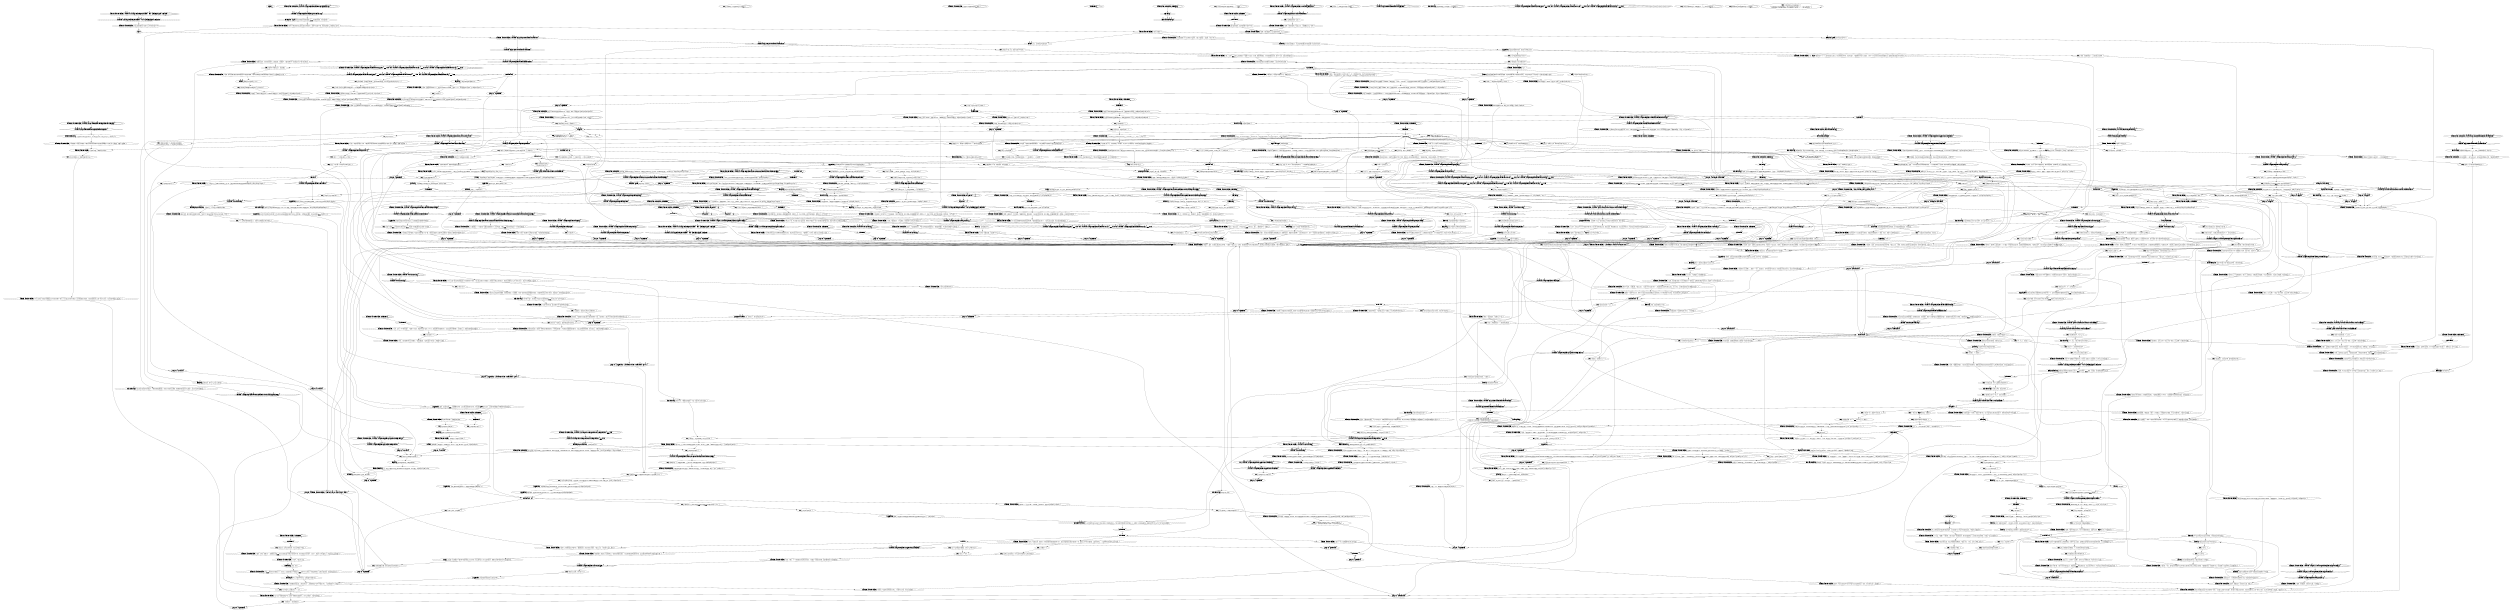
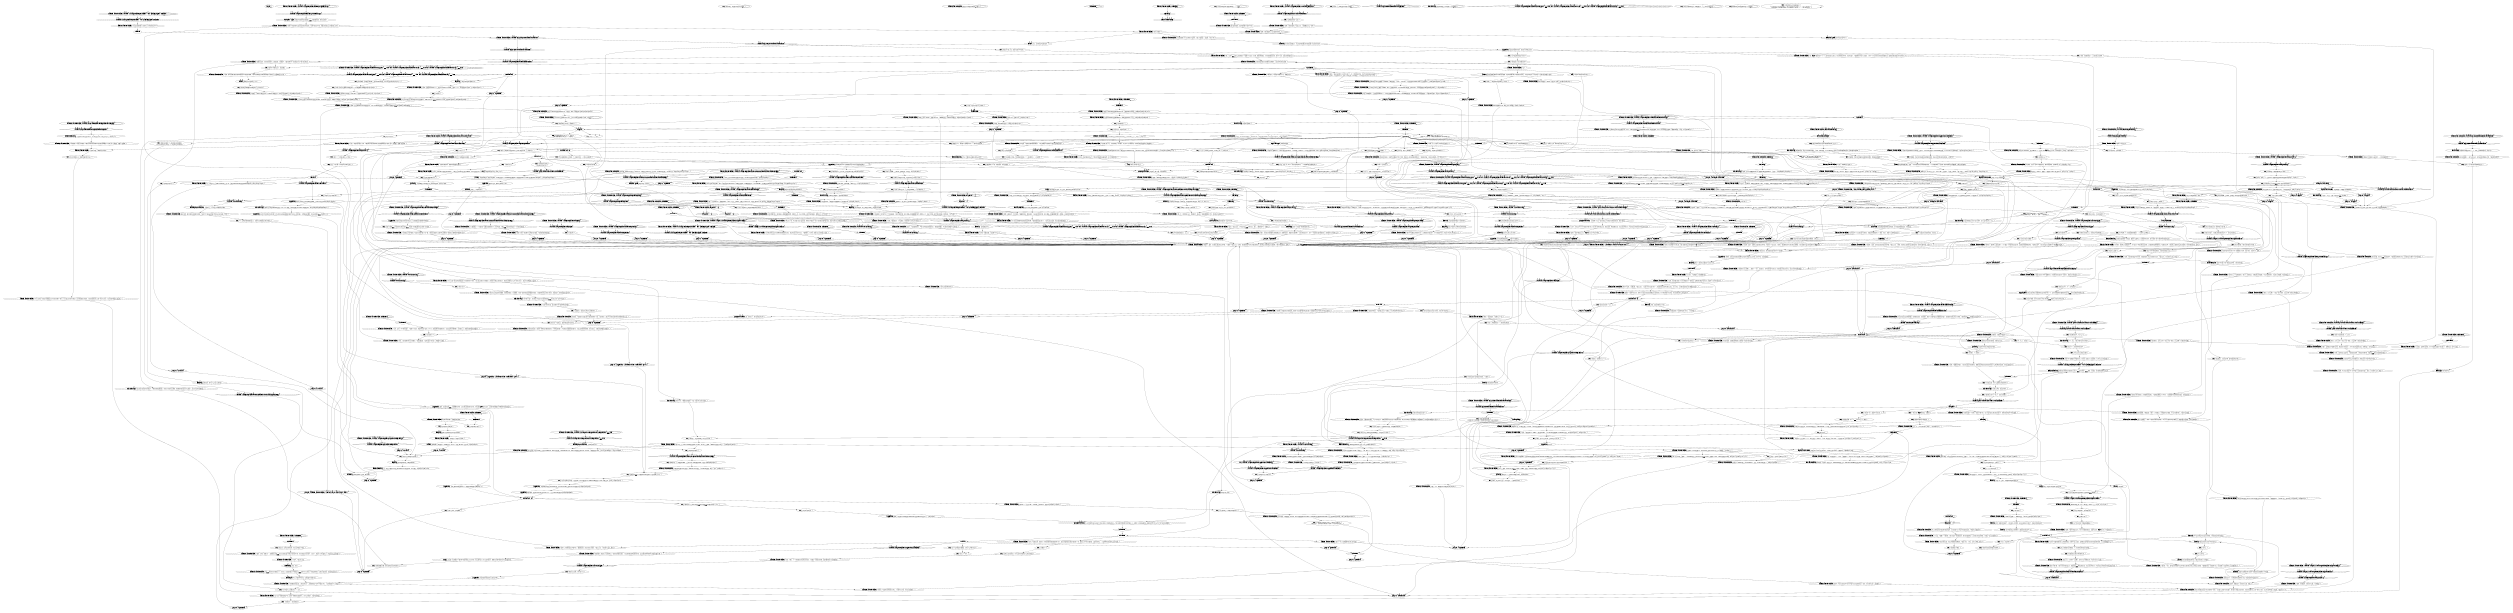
(139, 32) -> (138, 32)
